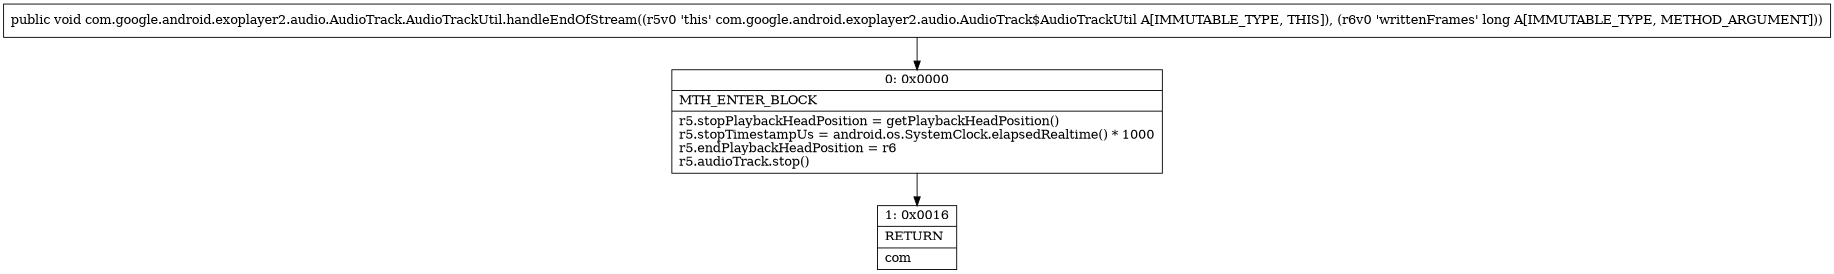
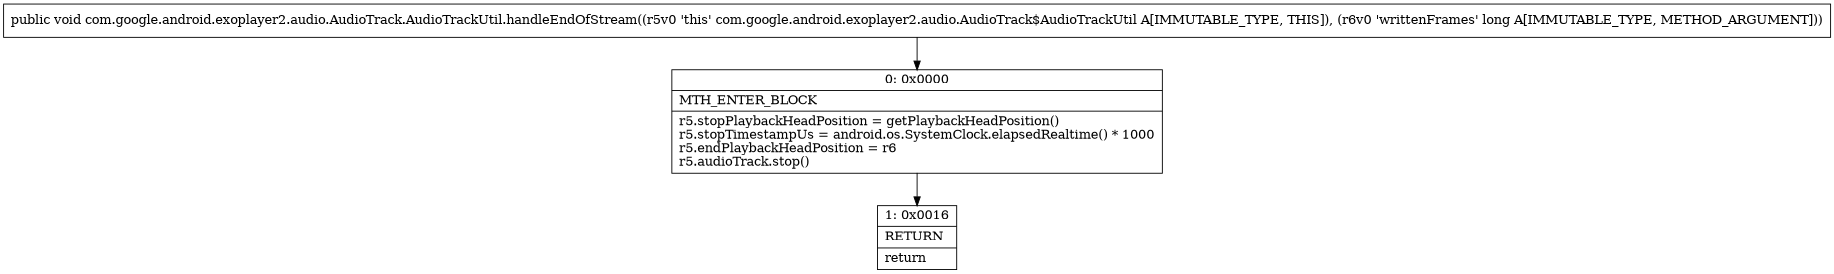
(898, 258) -> (905, 258)
